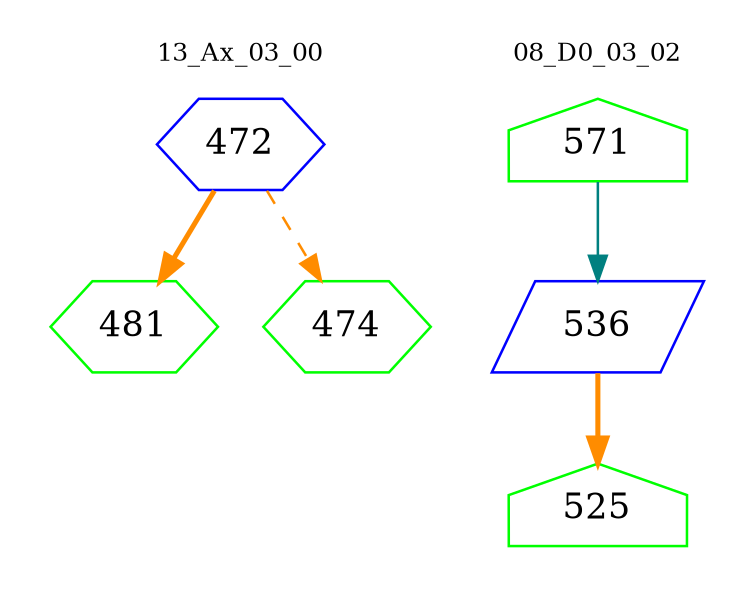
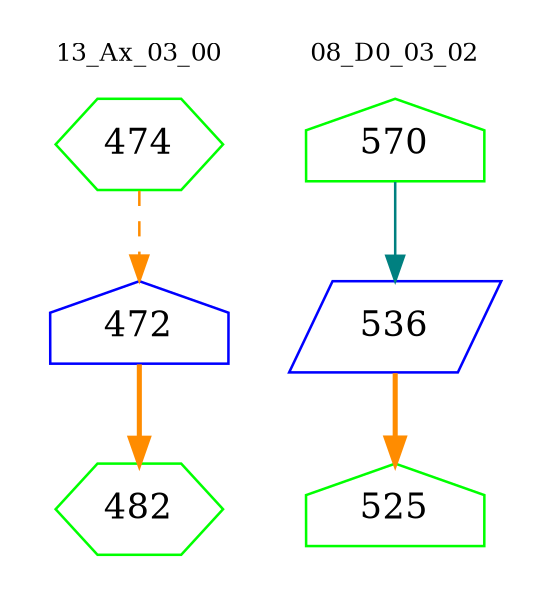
(241, 144) -> (139, 327)
(598, 144) -> (395, 144)
(287, 225) -> (139, 223)
(134, 327) -> (139, 509)
